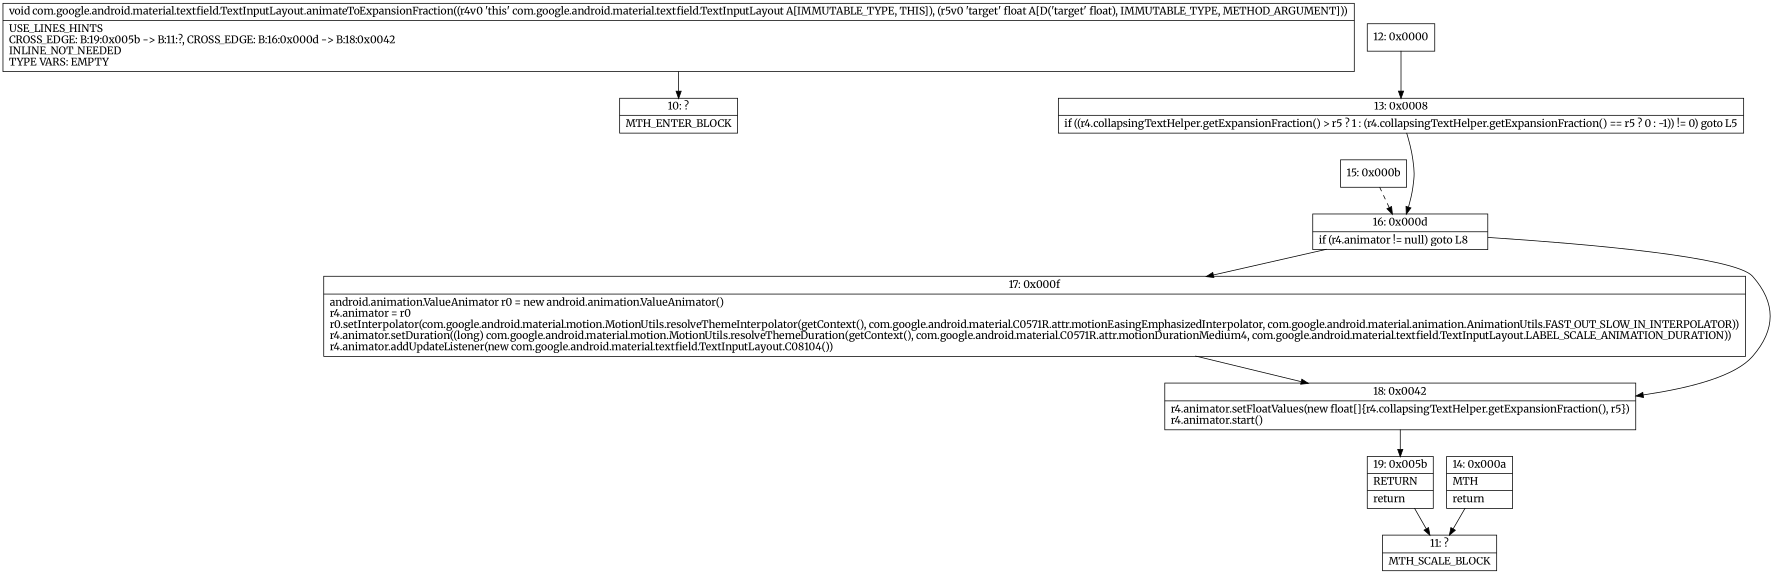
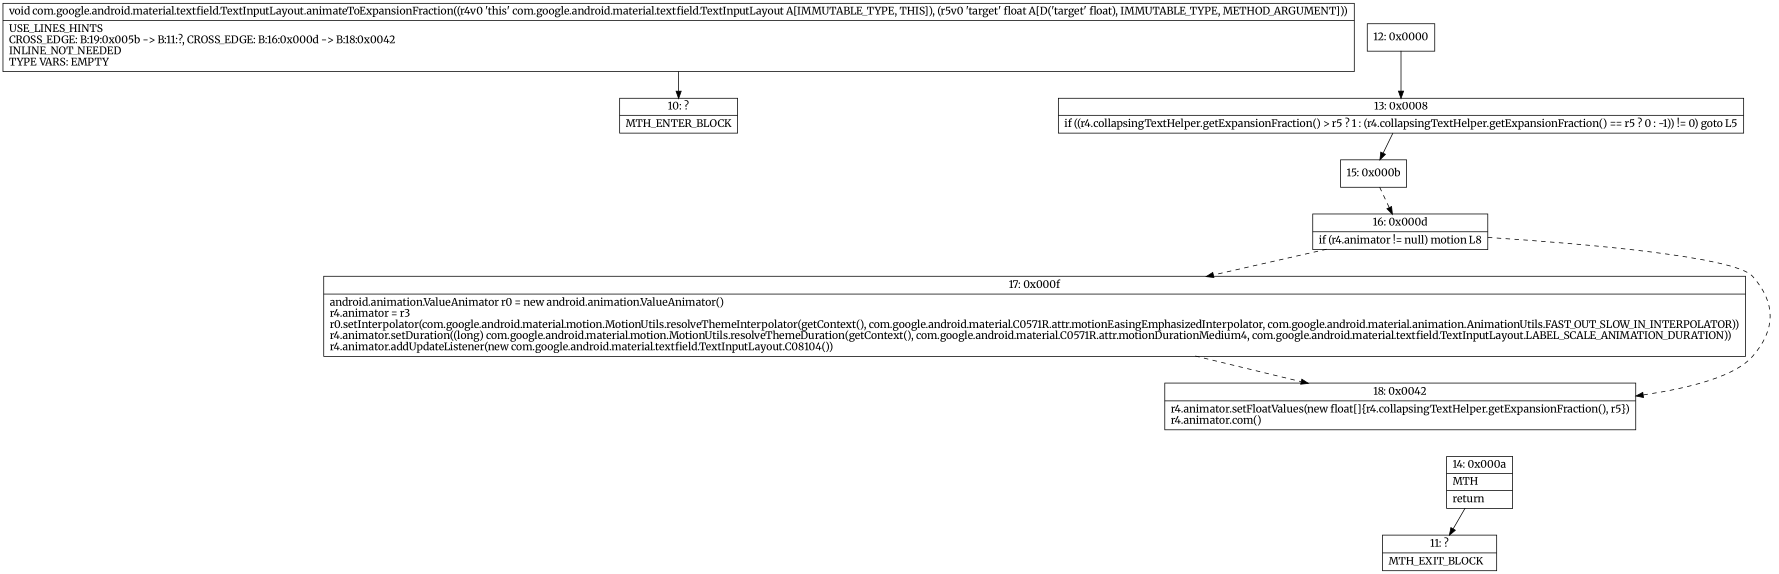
(1414, 170) -> (1388, 143)
(1394, 240) -> (1400, 240)
(1270, 262) -> (1270, 262)
(1724, 265) -> (1724, 265)
(370, 314) -> (370, 314)
(1248, 369) -> (1248, 369)
(1217, 421) -> (1216, 421)
(1400, 482) -> none
(1440, 561) -> (1436, 561)
